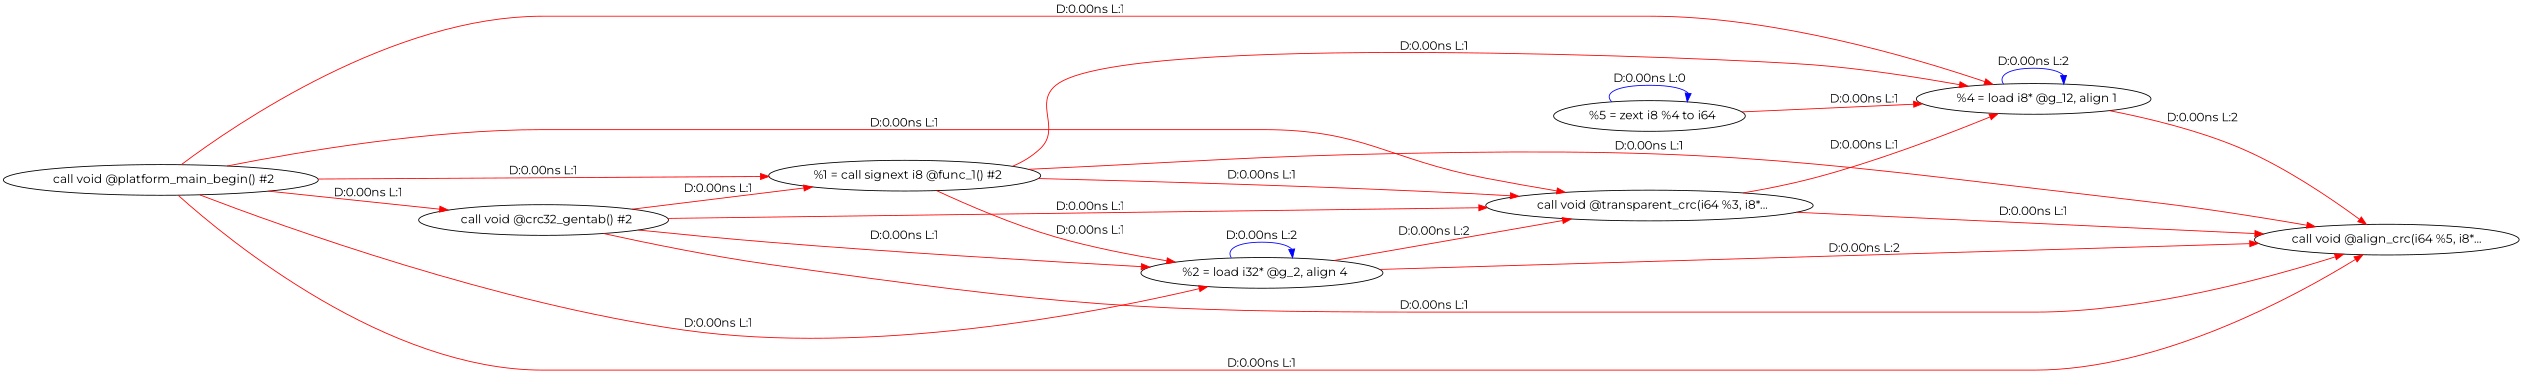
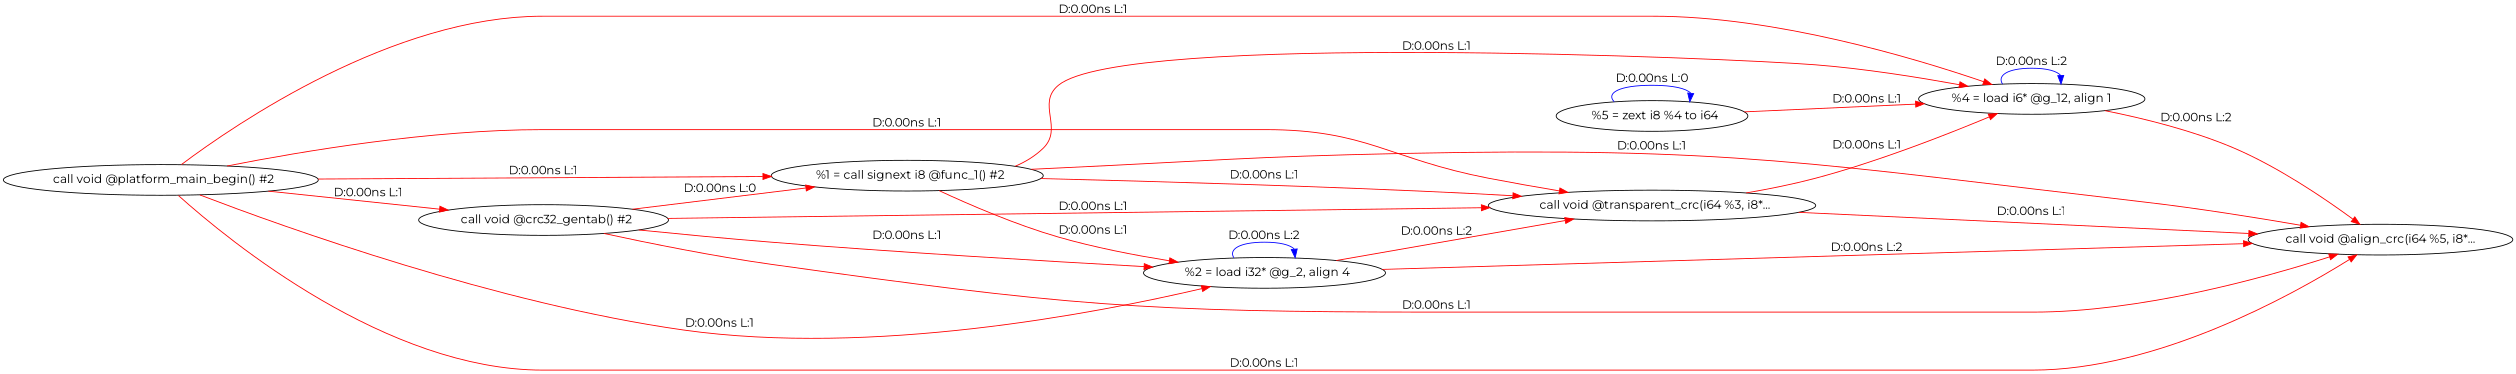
(2034, 99) -> (2032, 99)
(719, 189) -> (720, 189)
